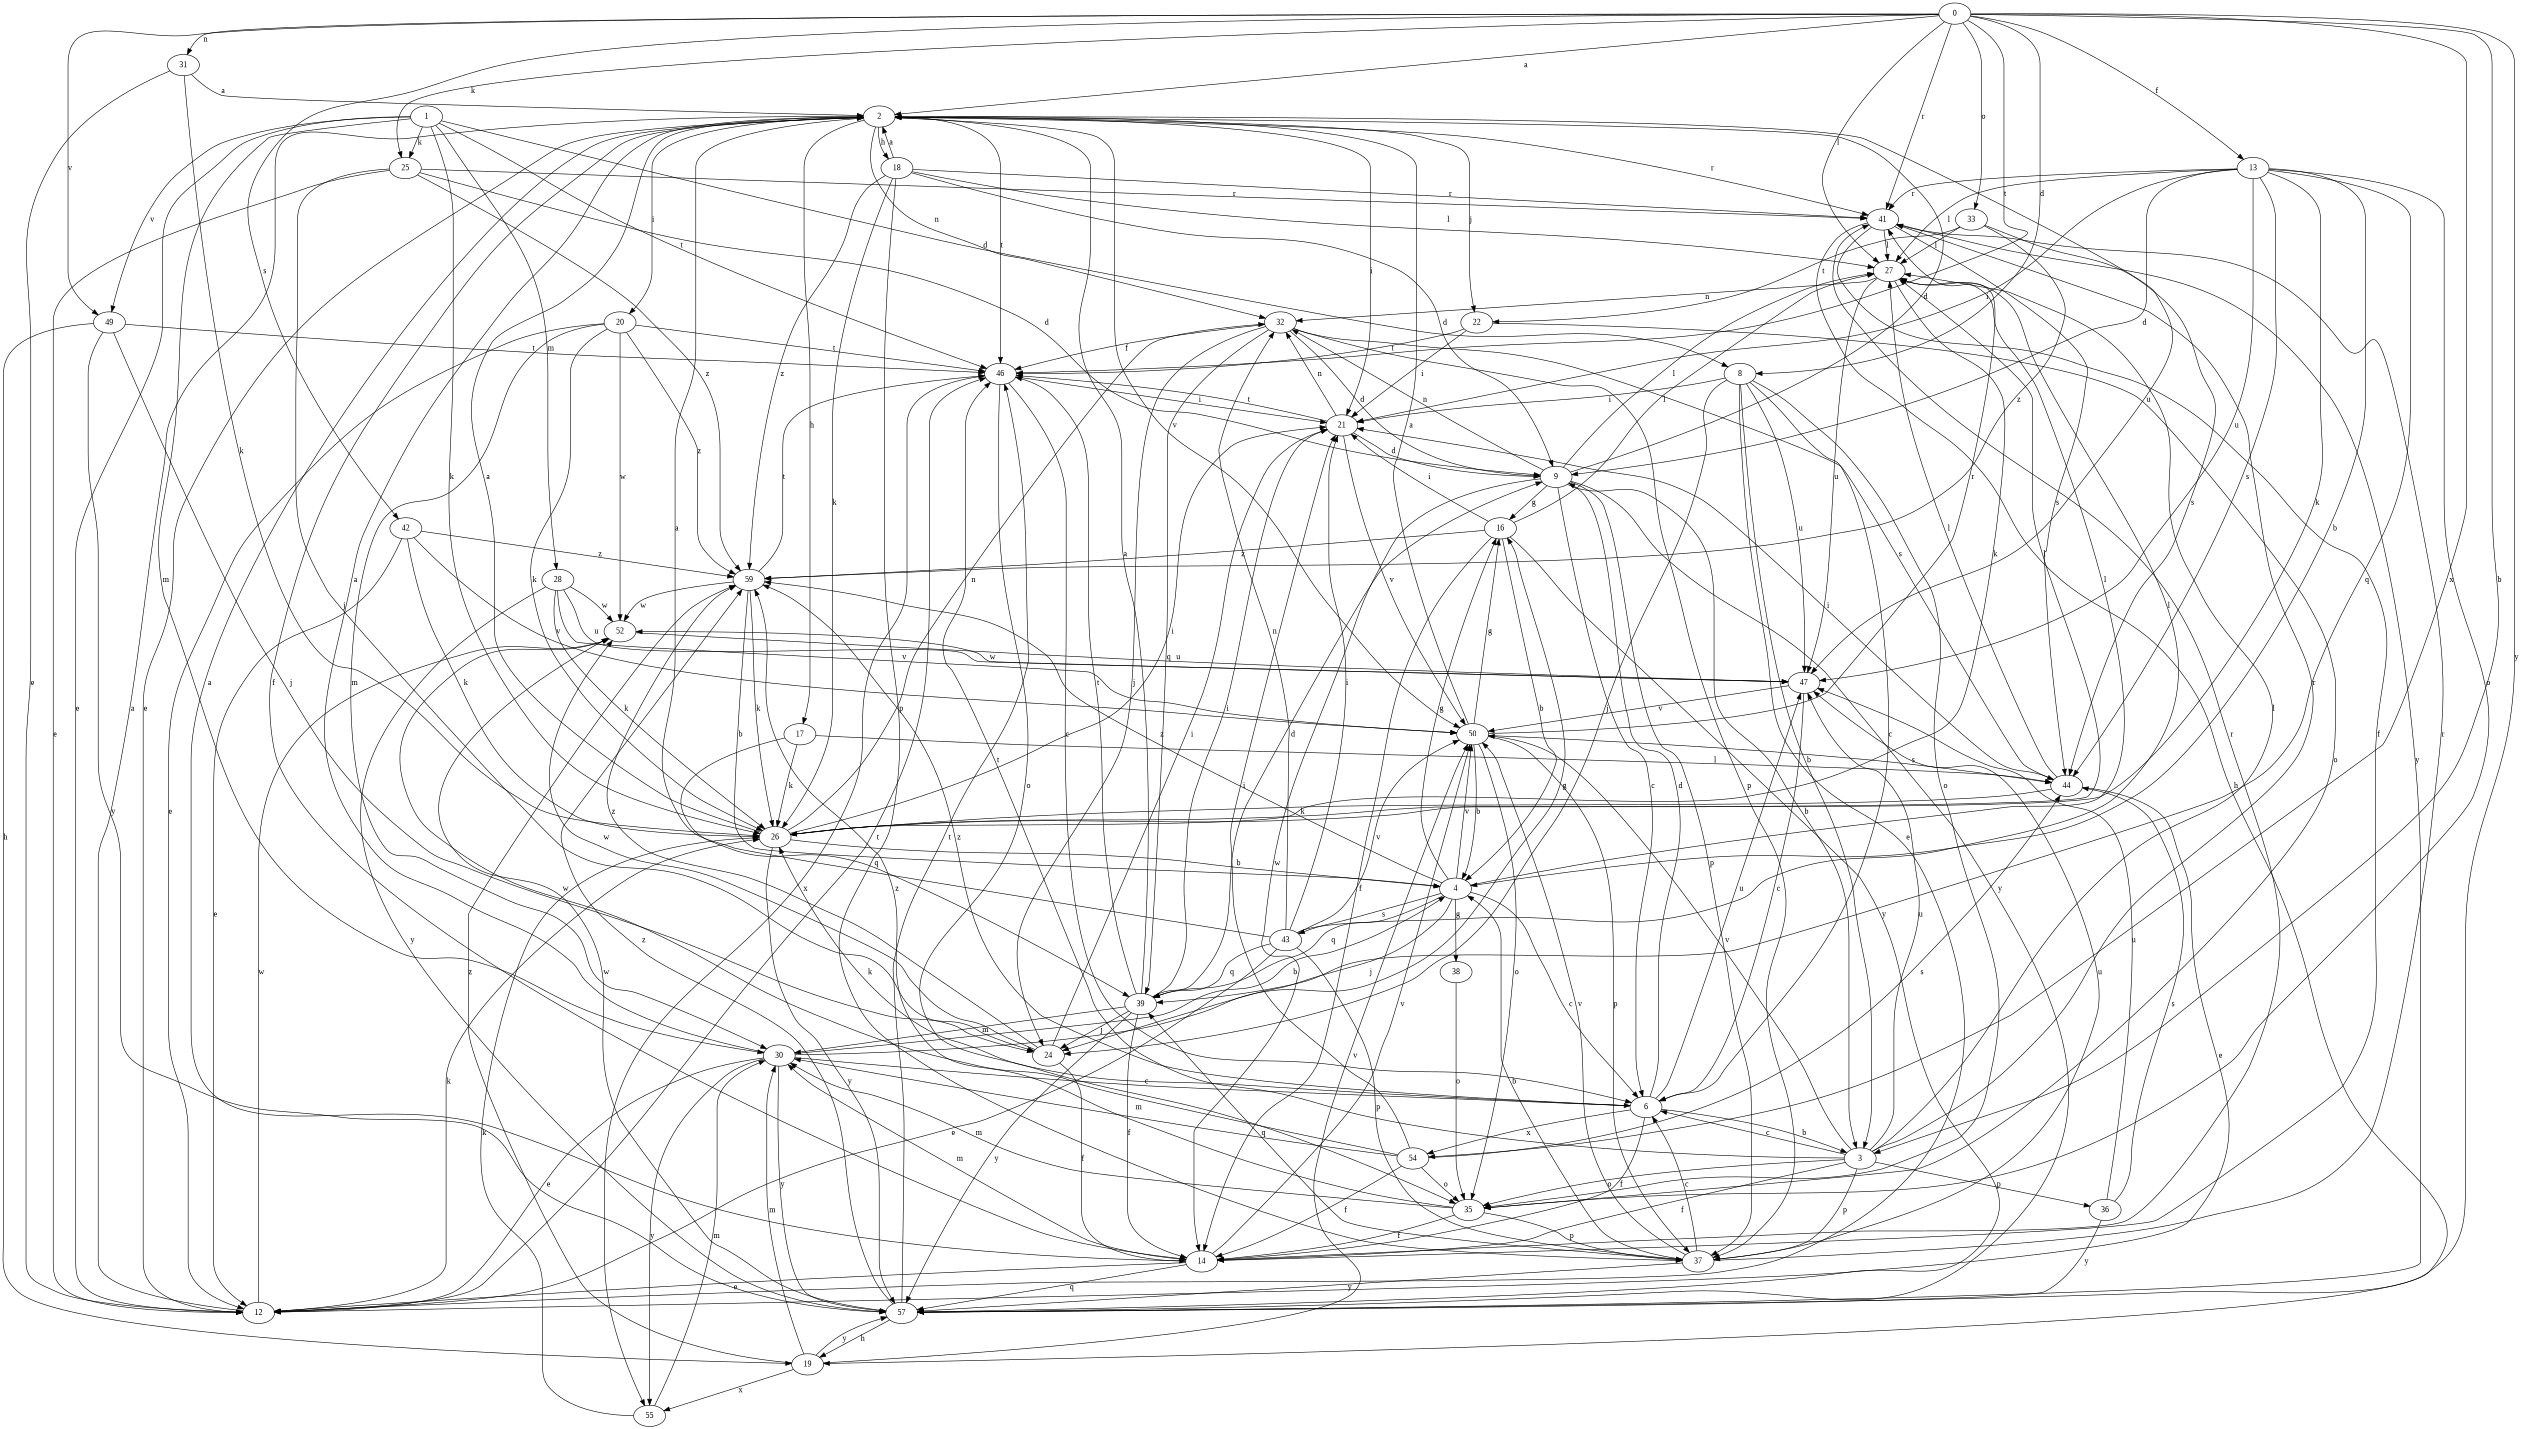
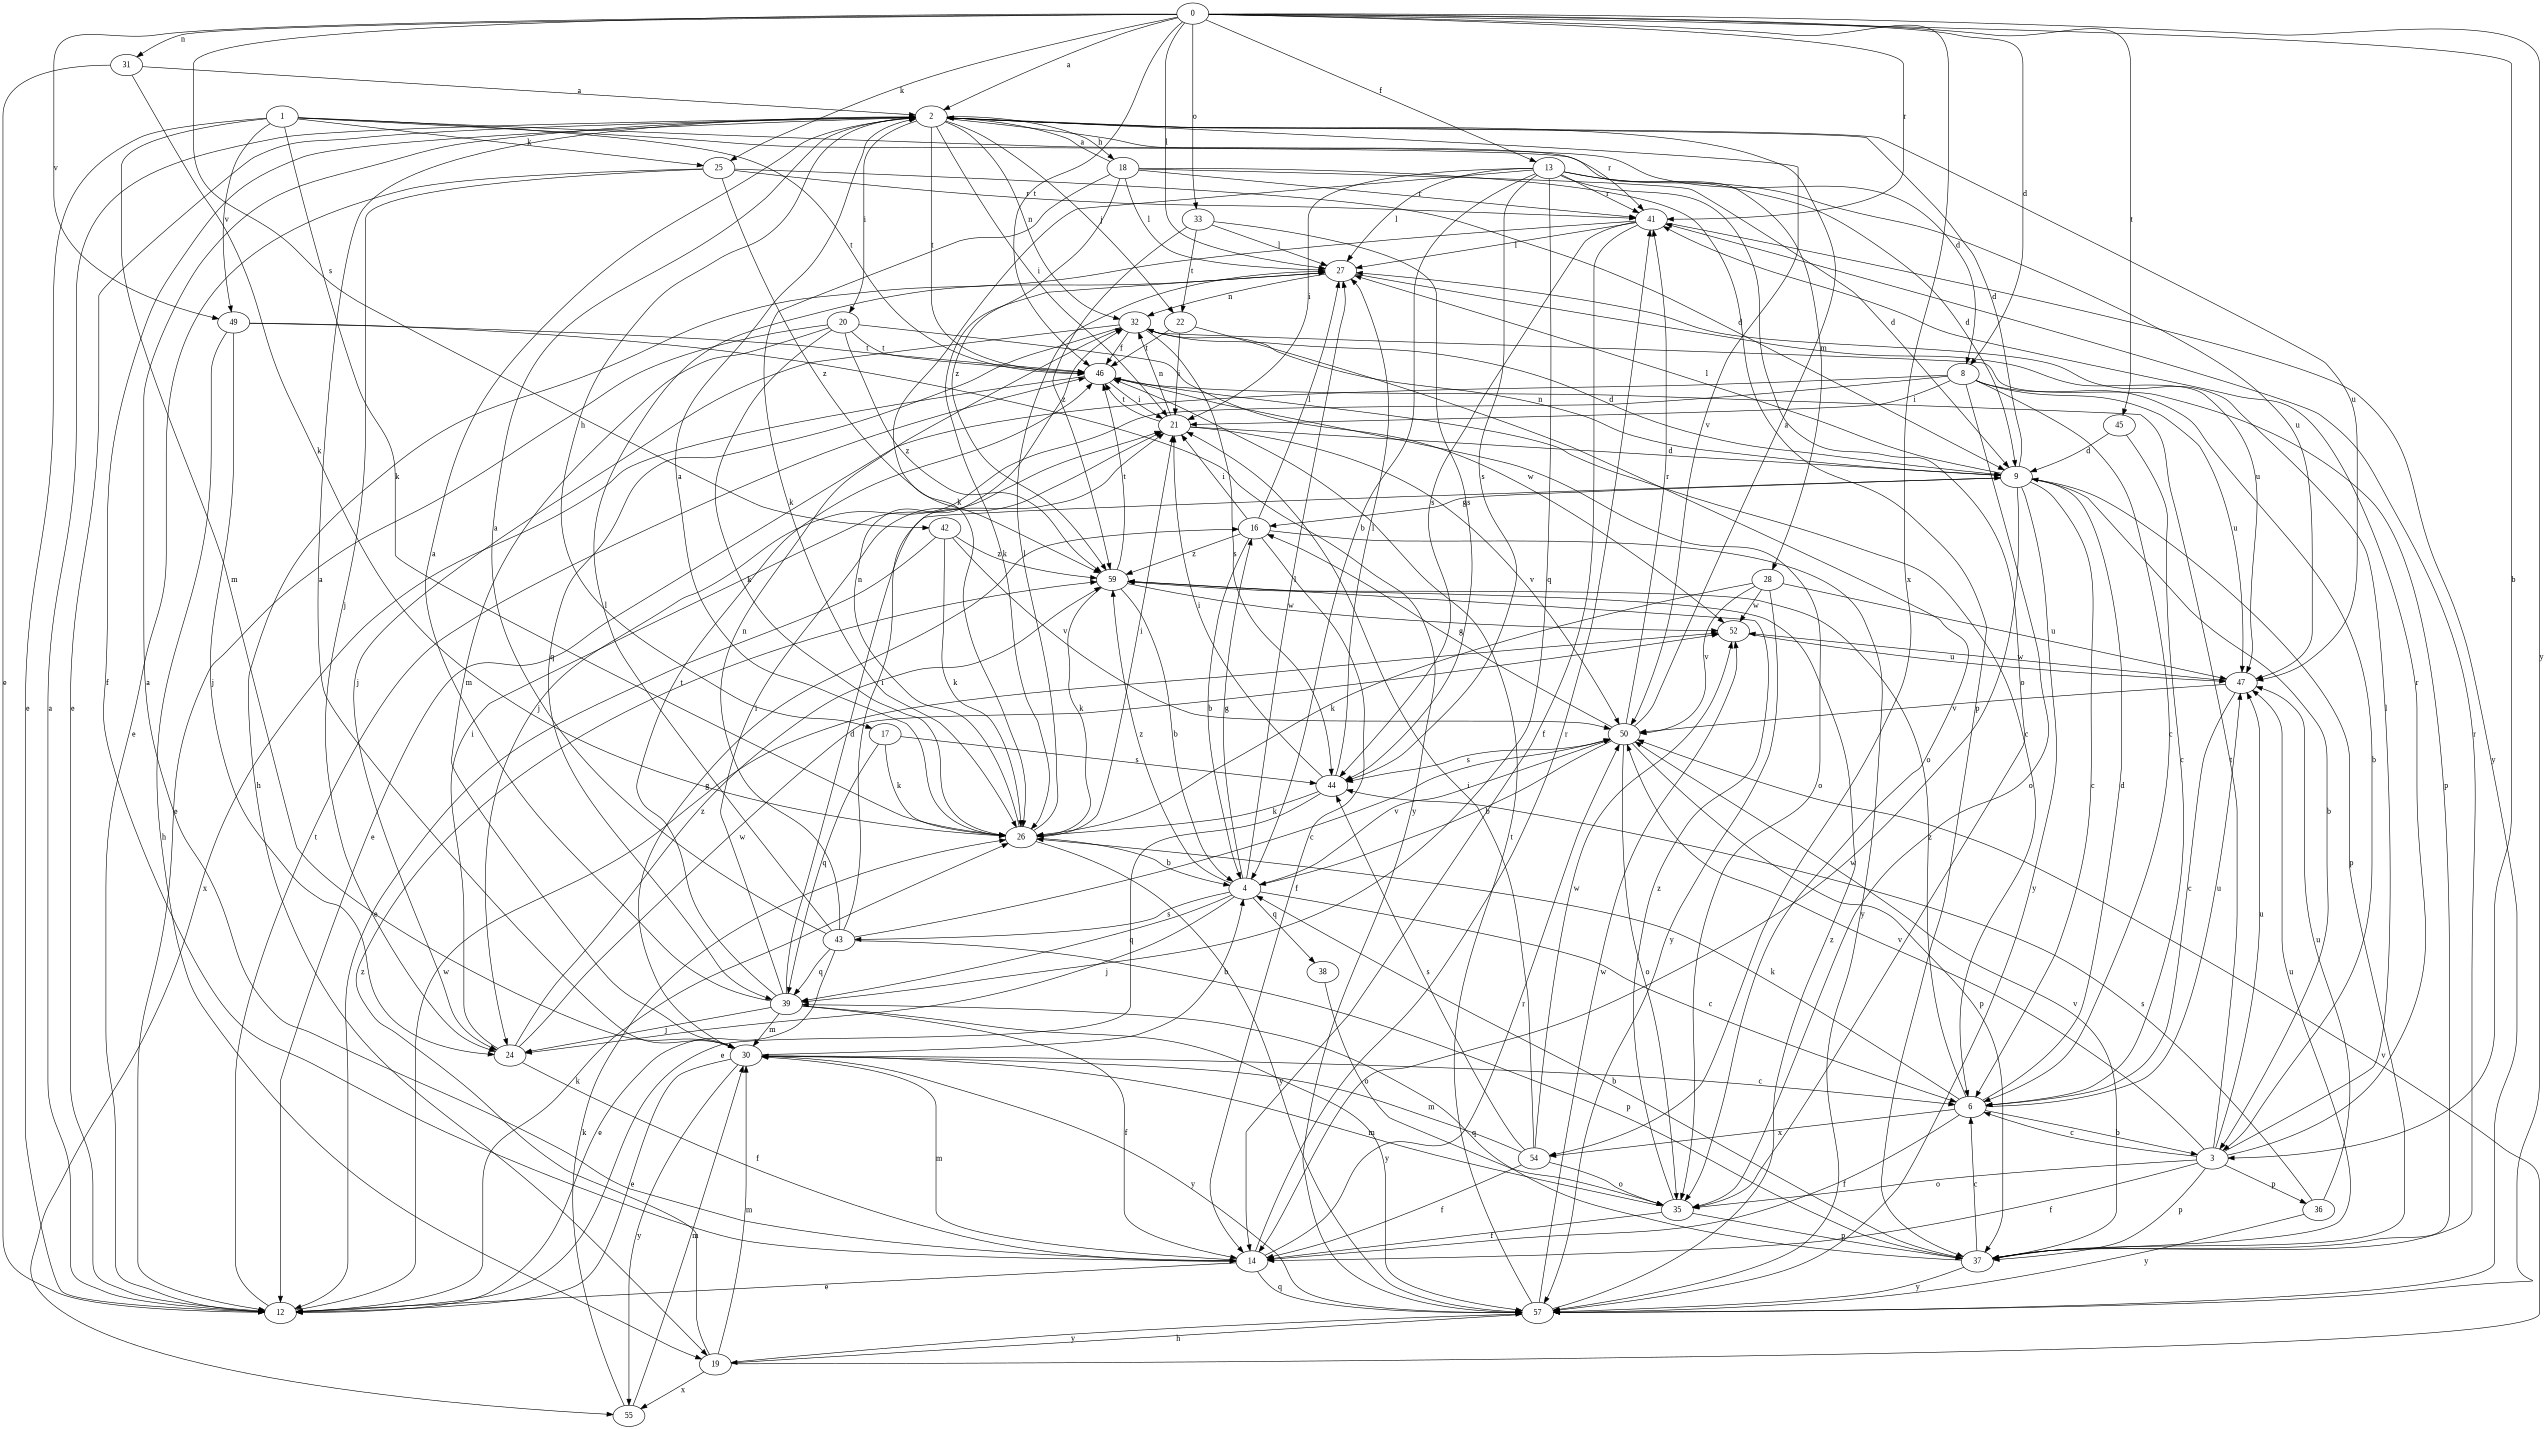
none -> (2119, 425)
(1715, 760) -> (1137, 760)
(1378, 837) -> (1312, 837)
(1458, 914) -> (1275, 914)
(1403, 1004) -> (1524, 1004)
